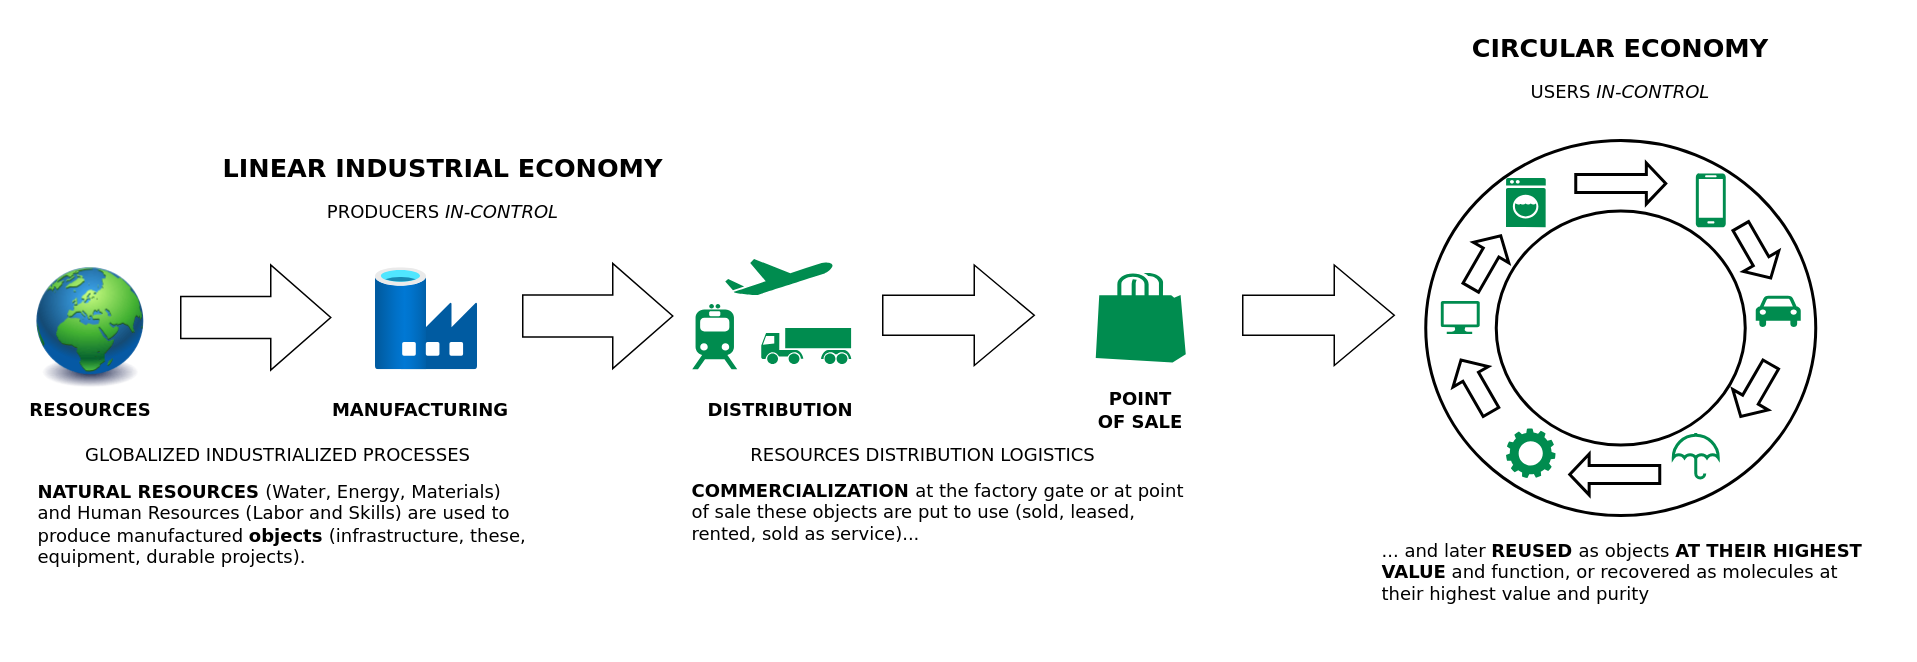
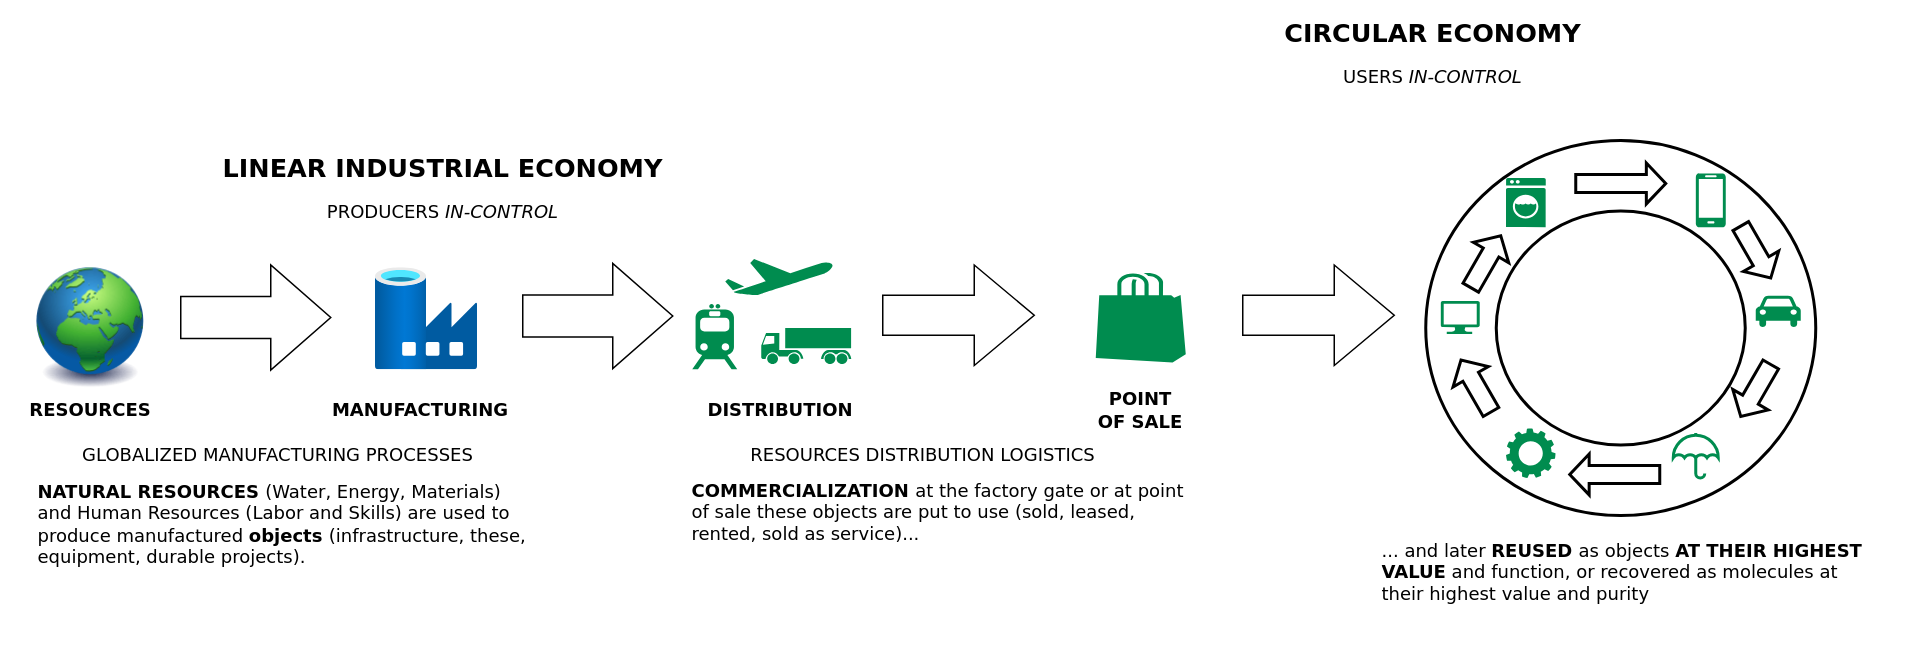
(1621, 69) -> (1433, 54)
(278, 455) -> (278, 455)
